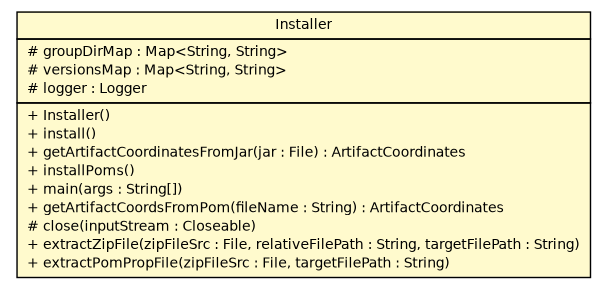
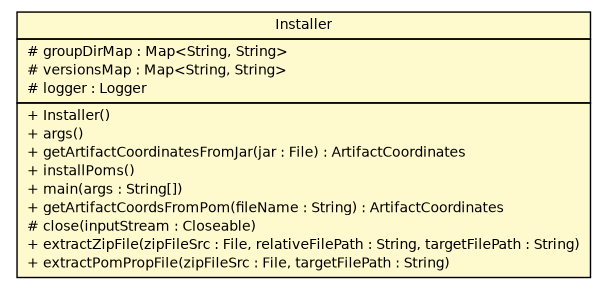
(62, 134) -> (55, 134)
